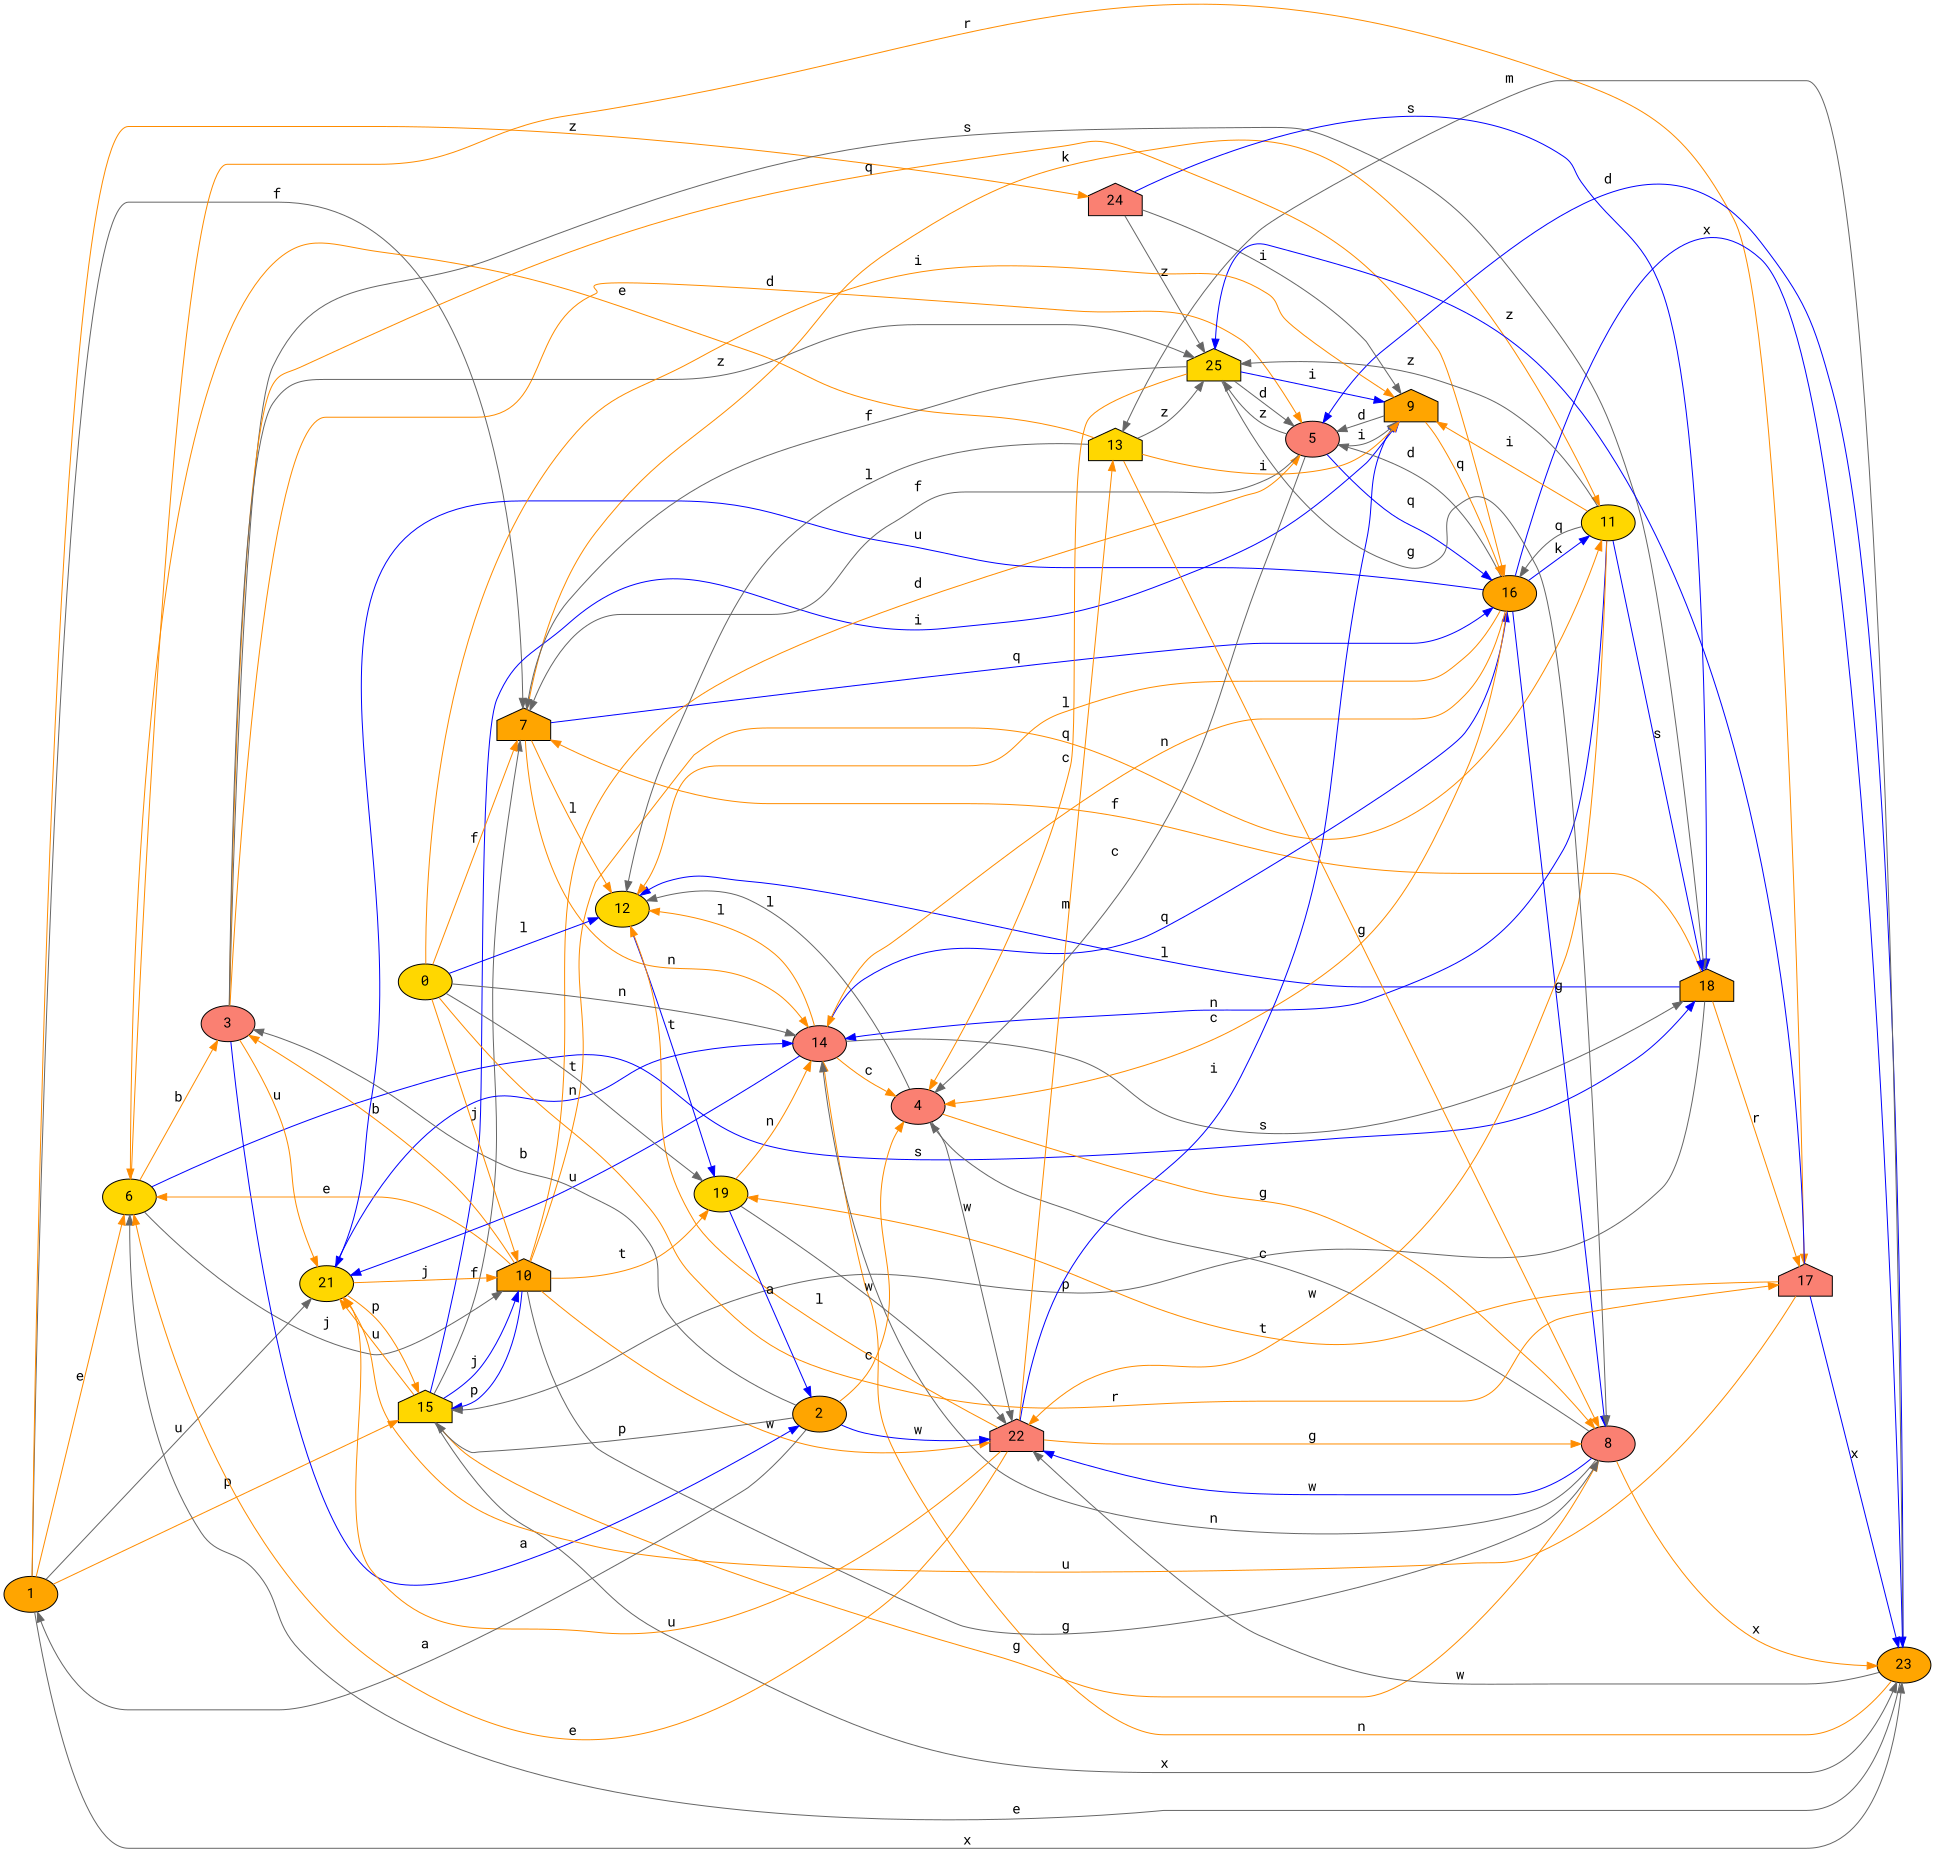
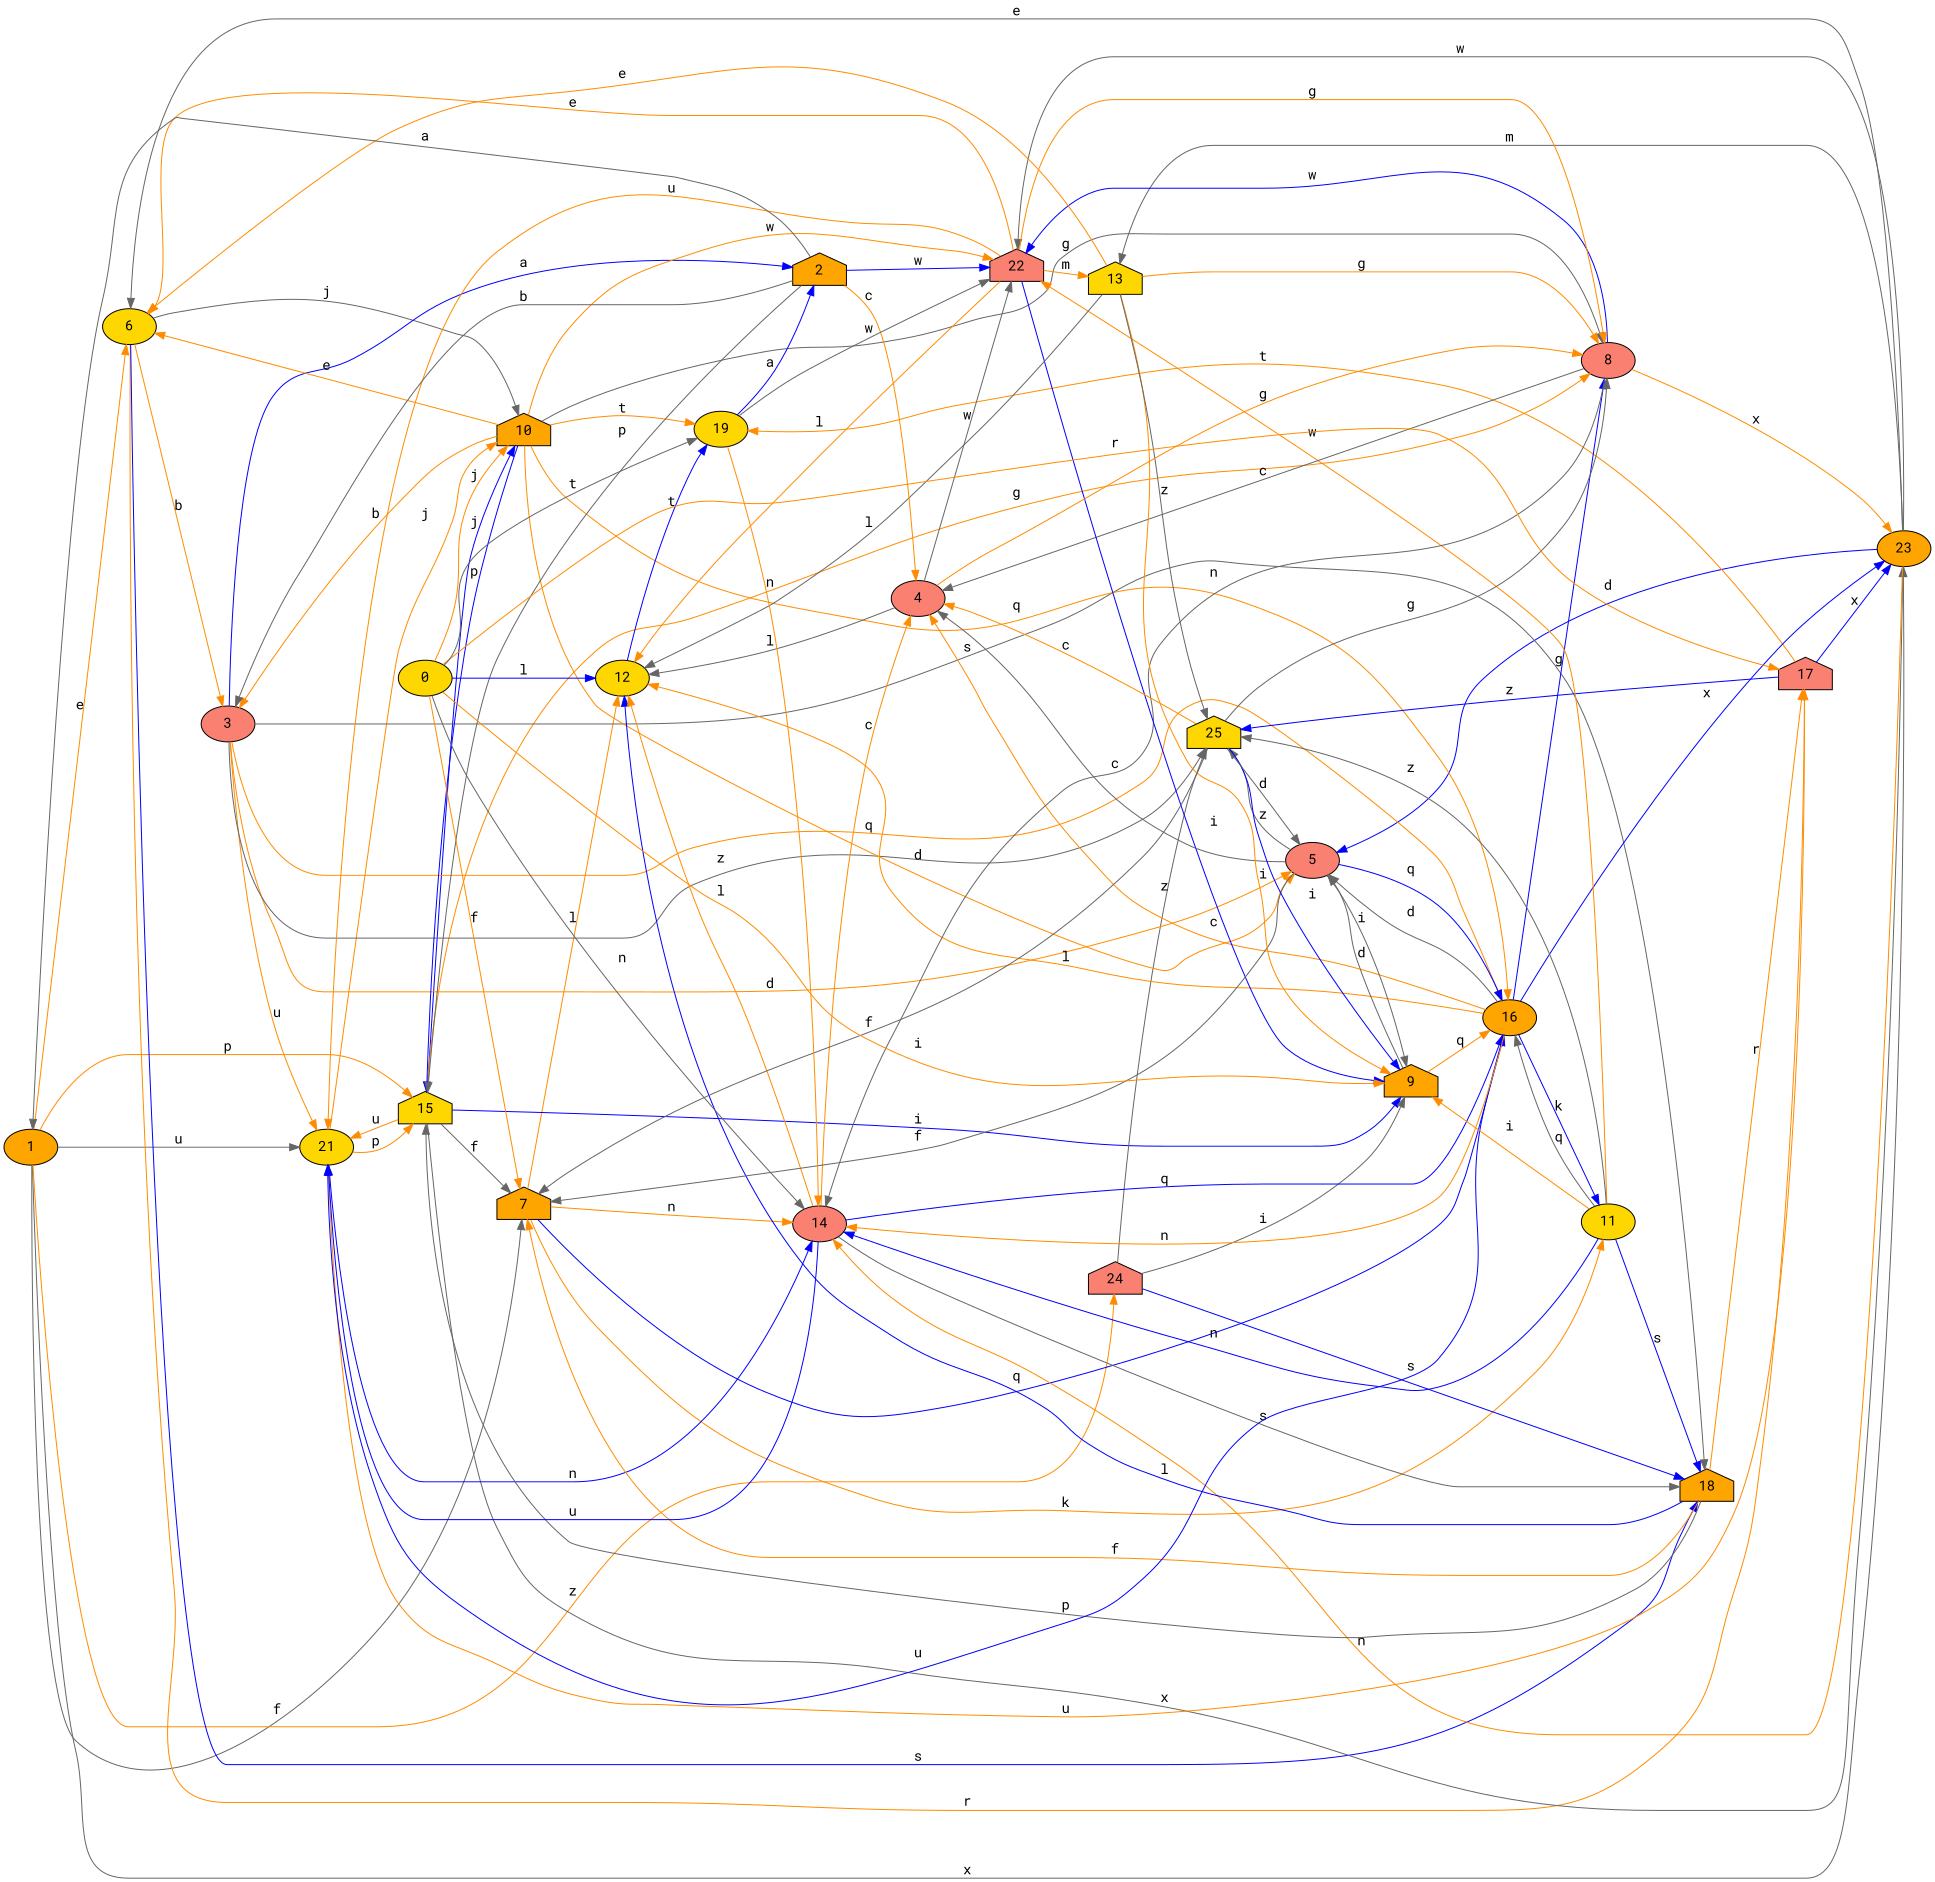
(952, 728) -> (1076, 603)
(820, 1414) -> (820, 271)
